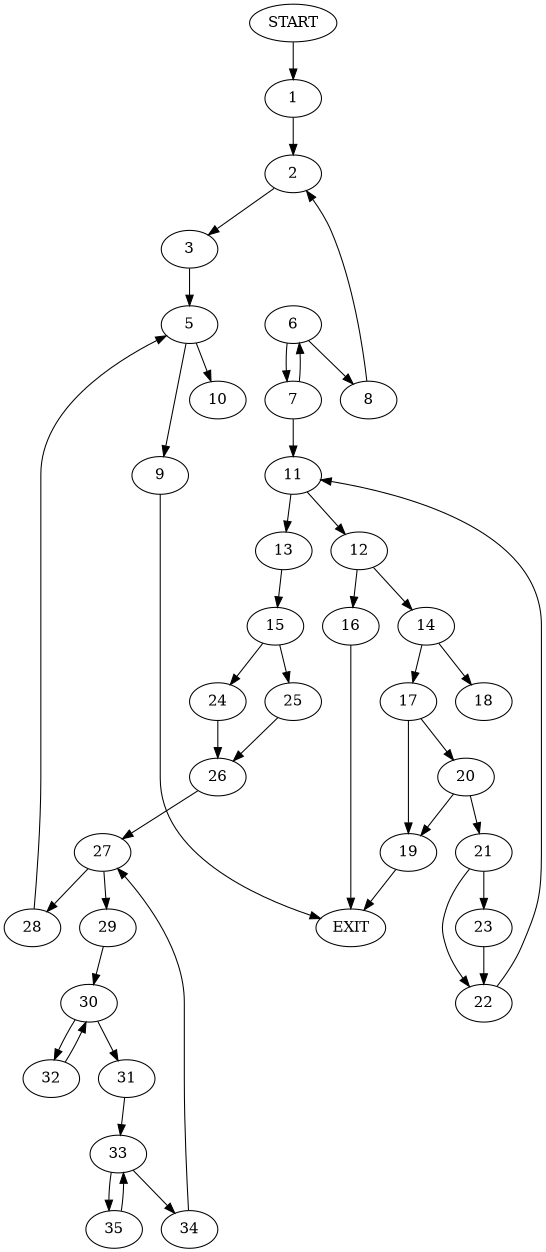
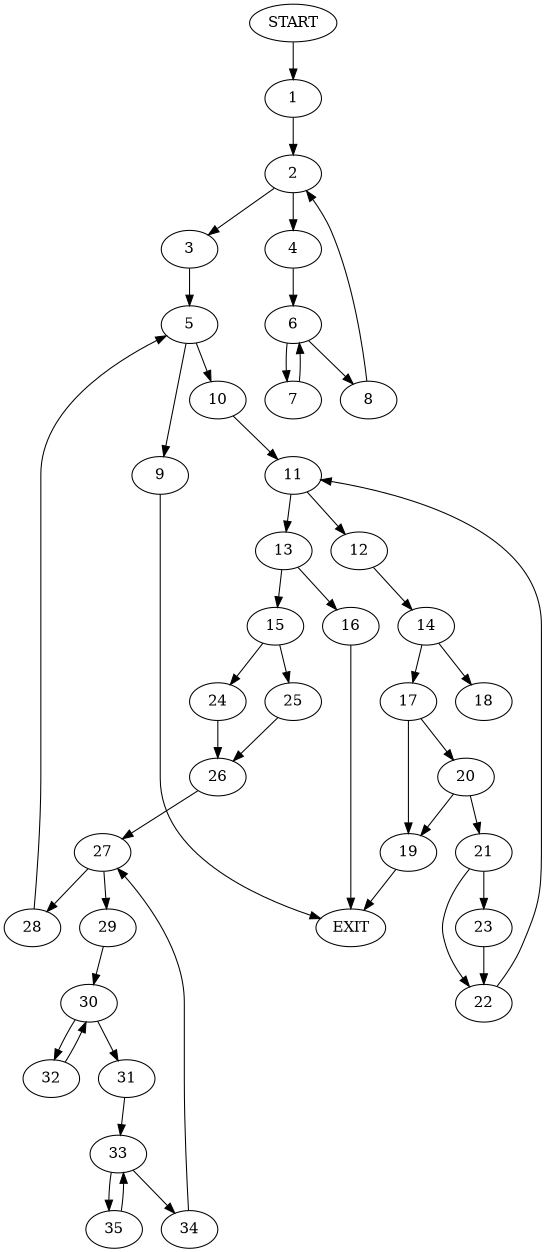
none -> (293, 249)
(293, 433) -> (252, 434)
(356, 583) -> (314, 585)
